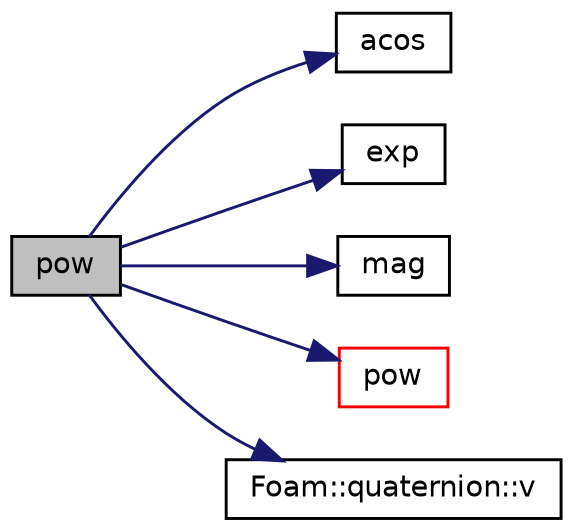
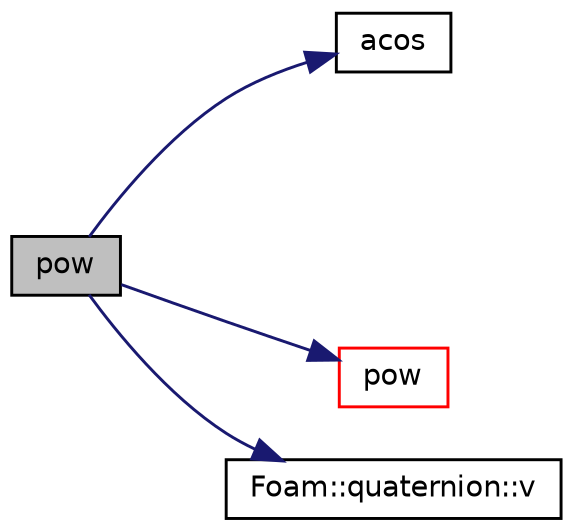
(394, 154) -> none
(394, 266) -> none
